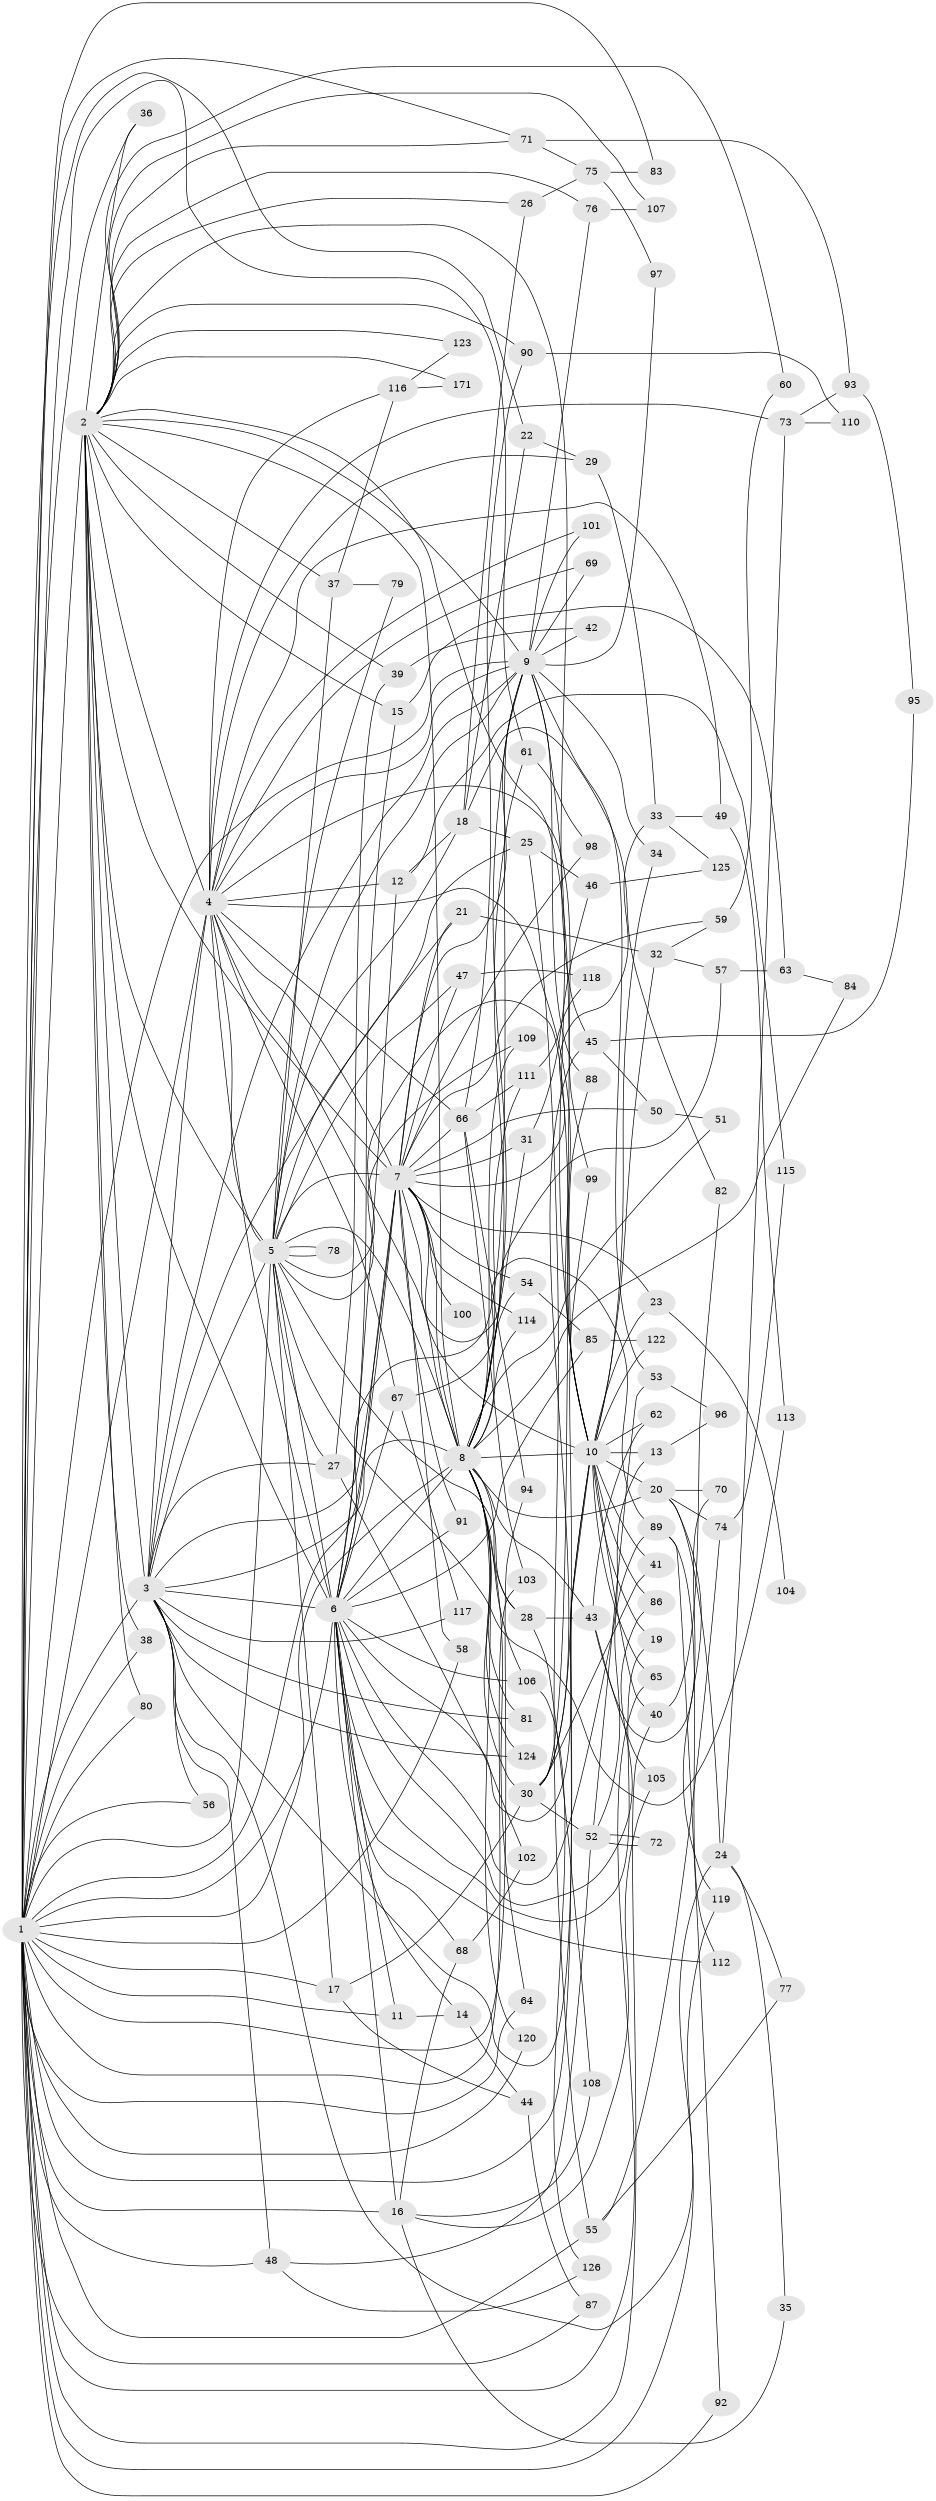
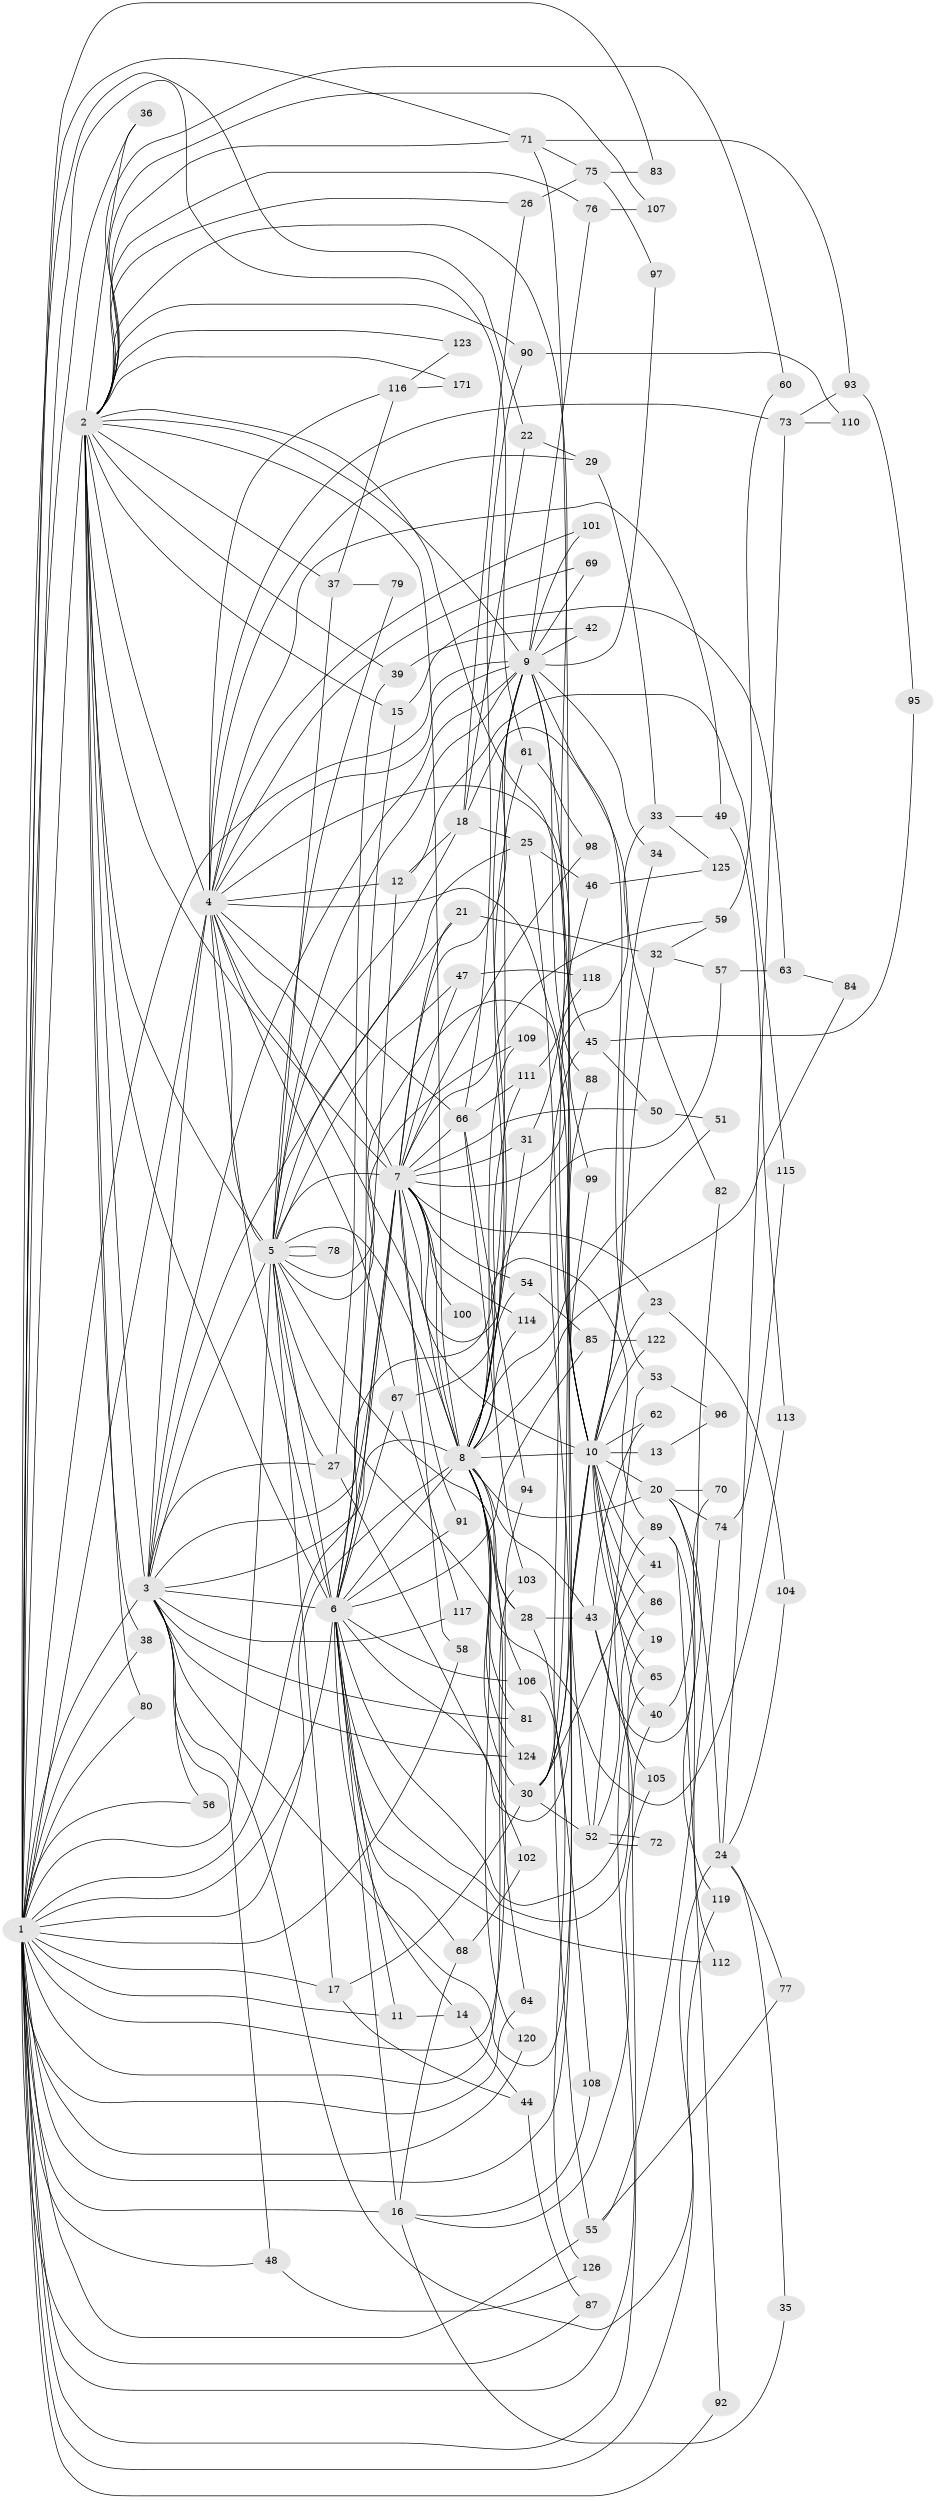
none -> (767, 1727)
(547, 1877) -> none
(561, 2142) -> (568, 862)
